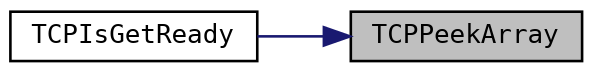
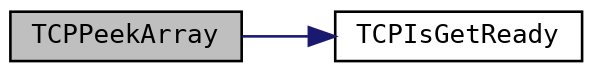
(290, 36) -> (275, 36)
